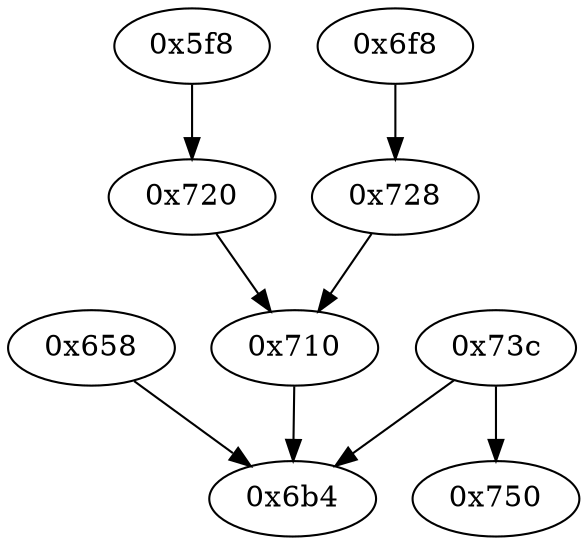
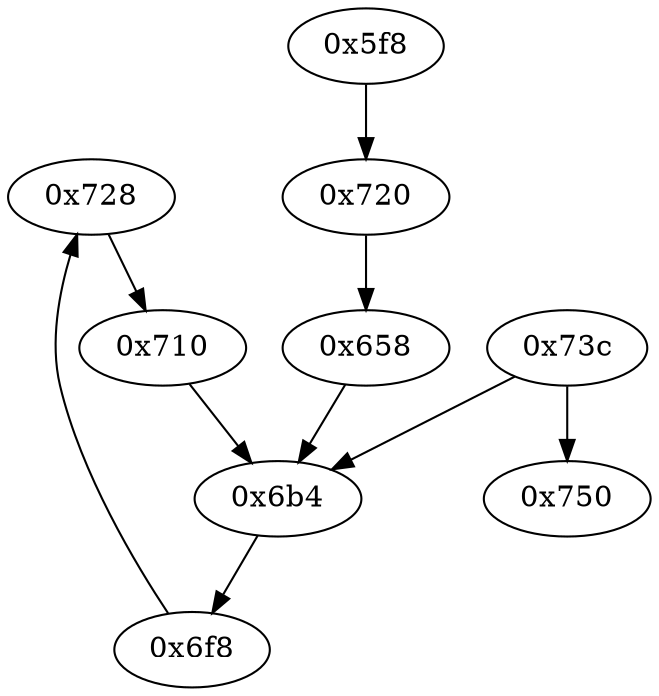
(237, 264) -> (366, 262)
none -> (240, 565)
